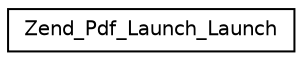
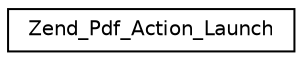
(151, 30) -> (151, 30)
